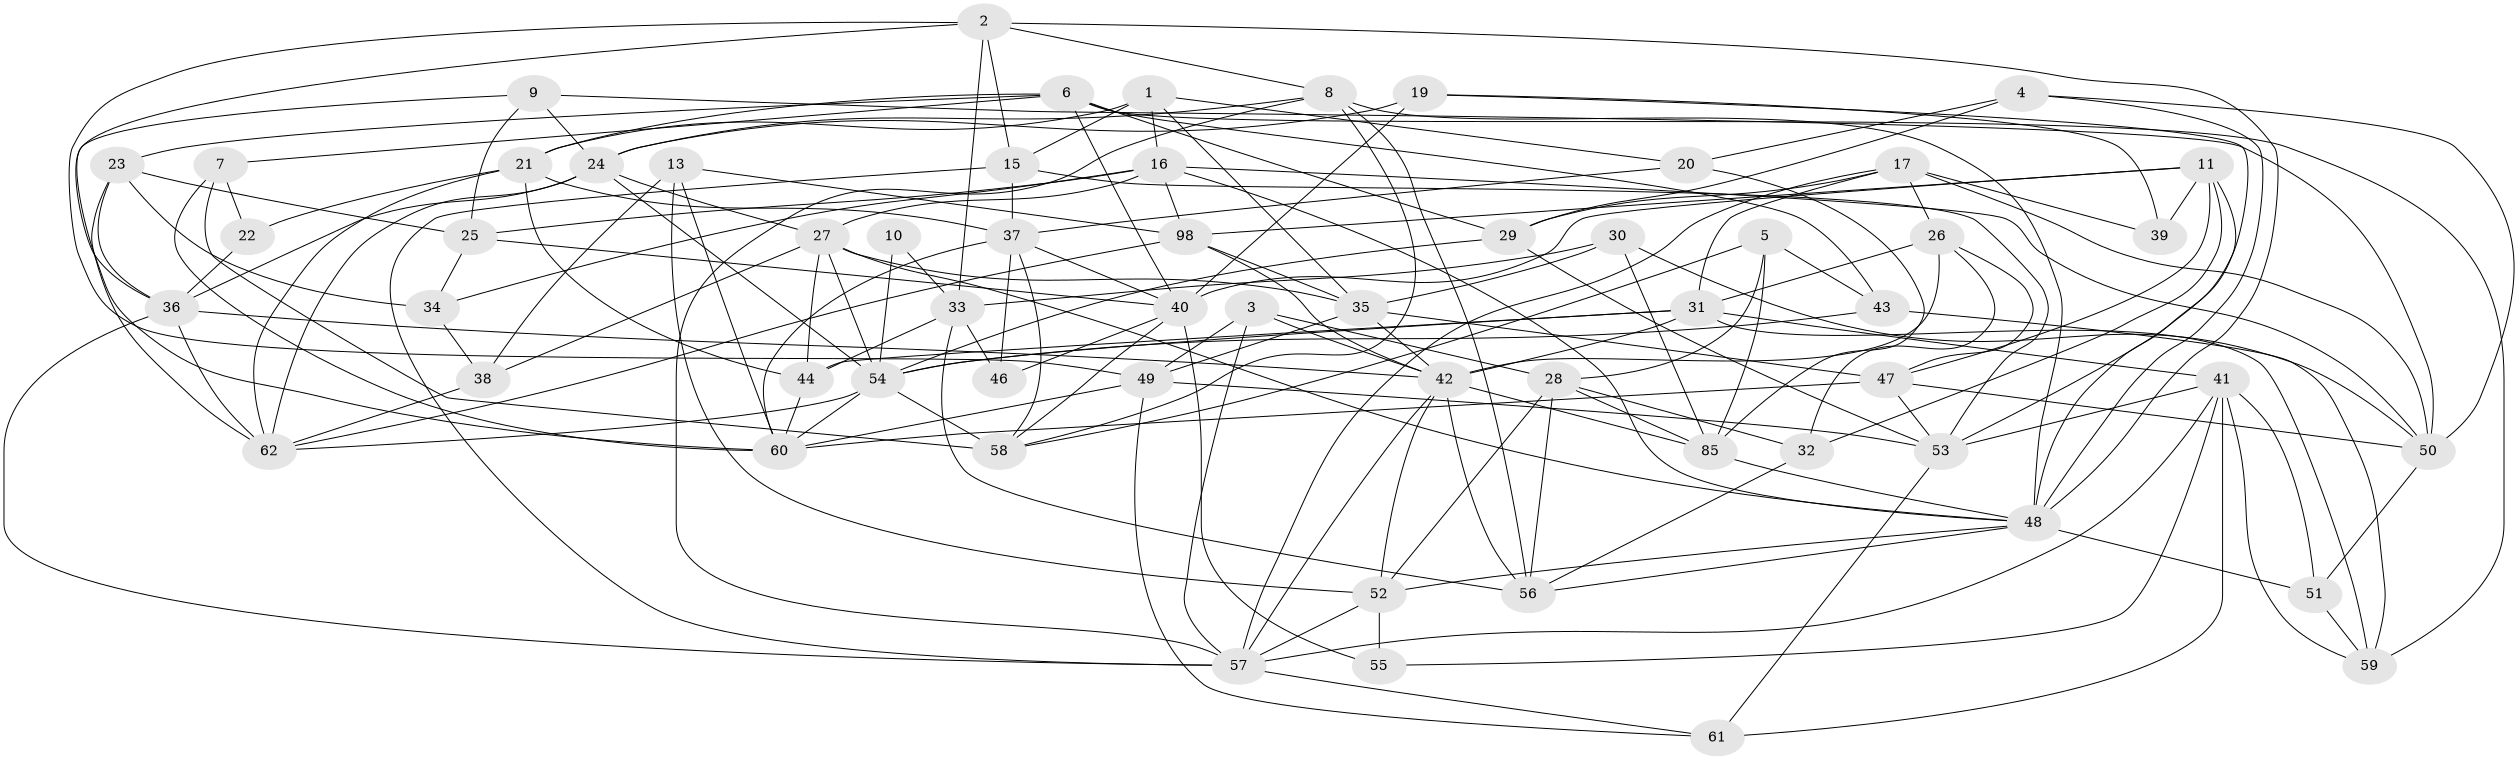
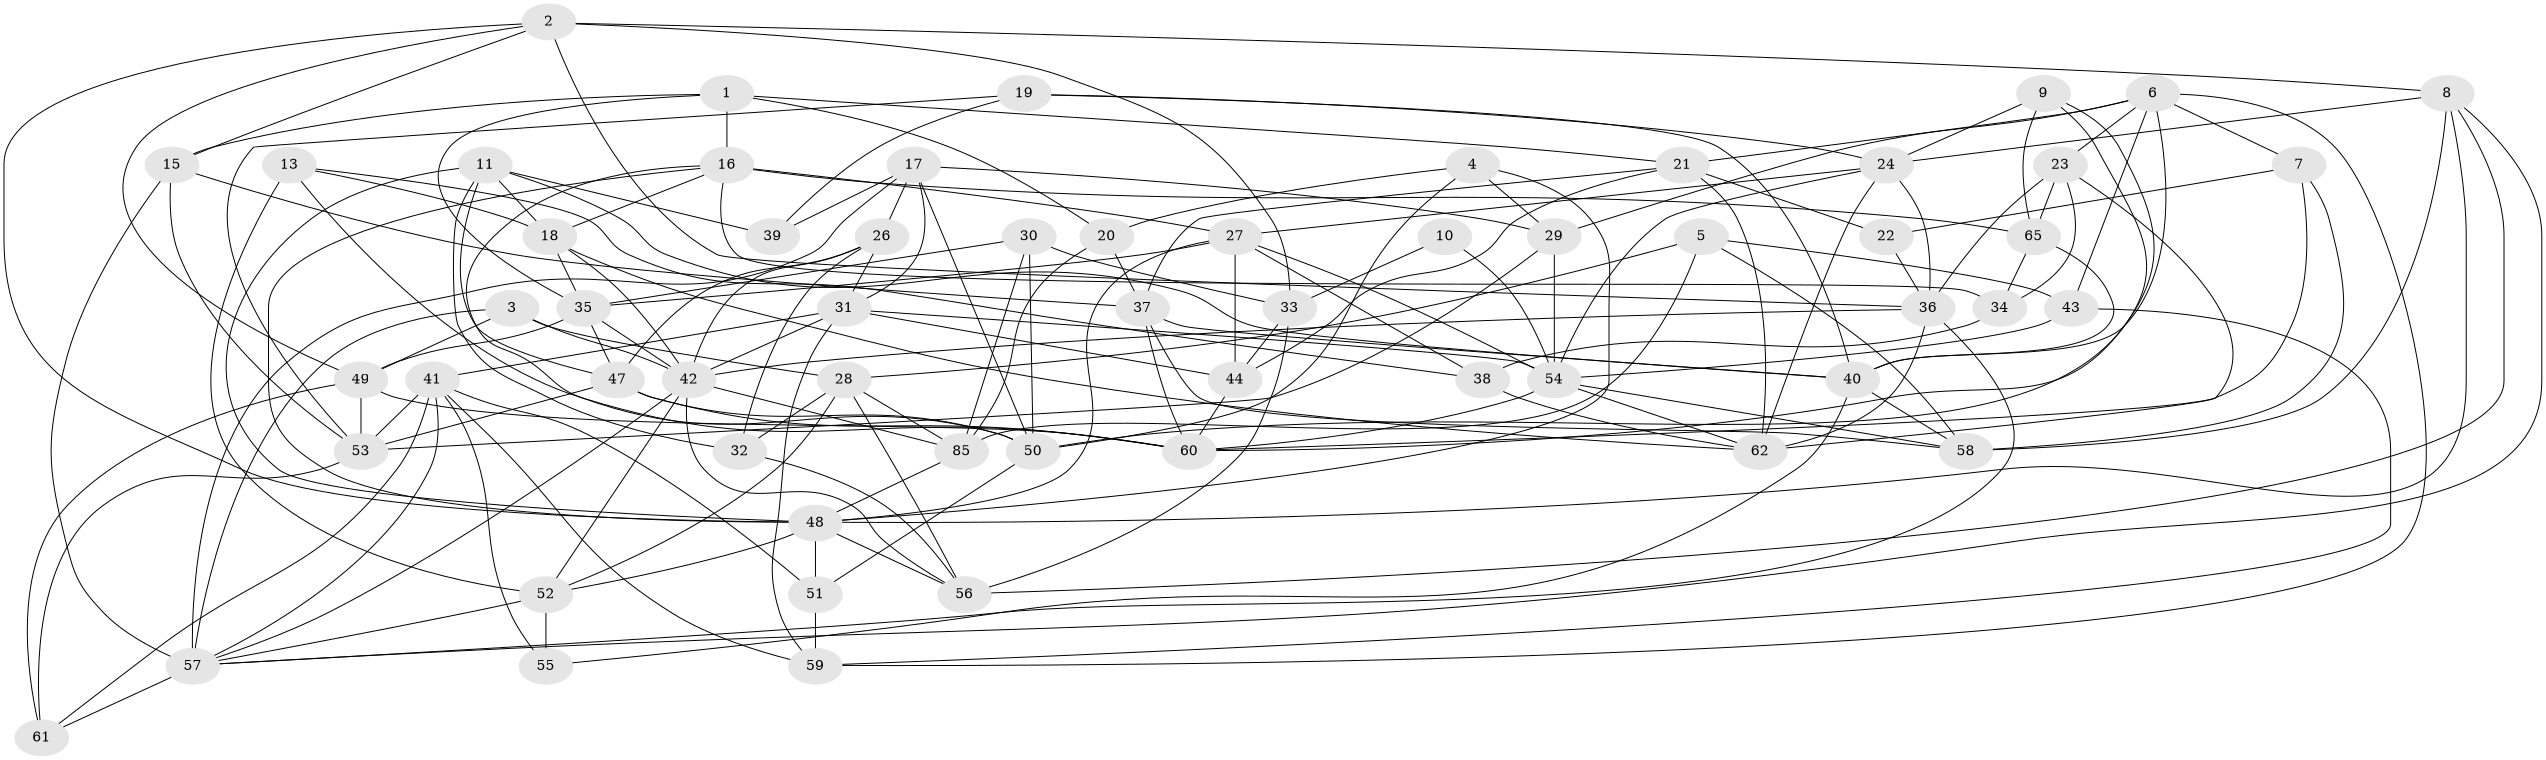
(470, 237) -> (2034, 237)
(1185, 237) -> (550, 237)
(999, 380) -> none
